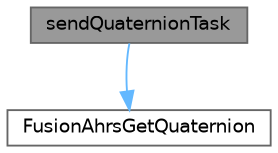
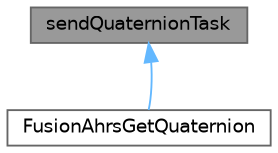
(127, 67) -> (151, 86)
